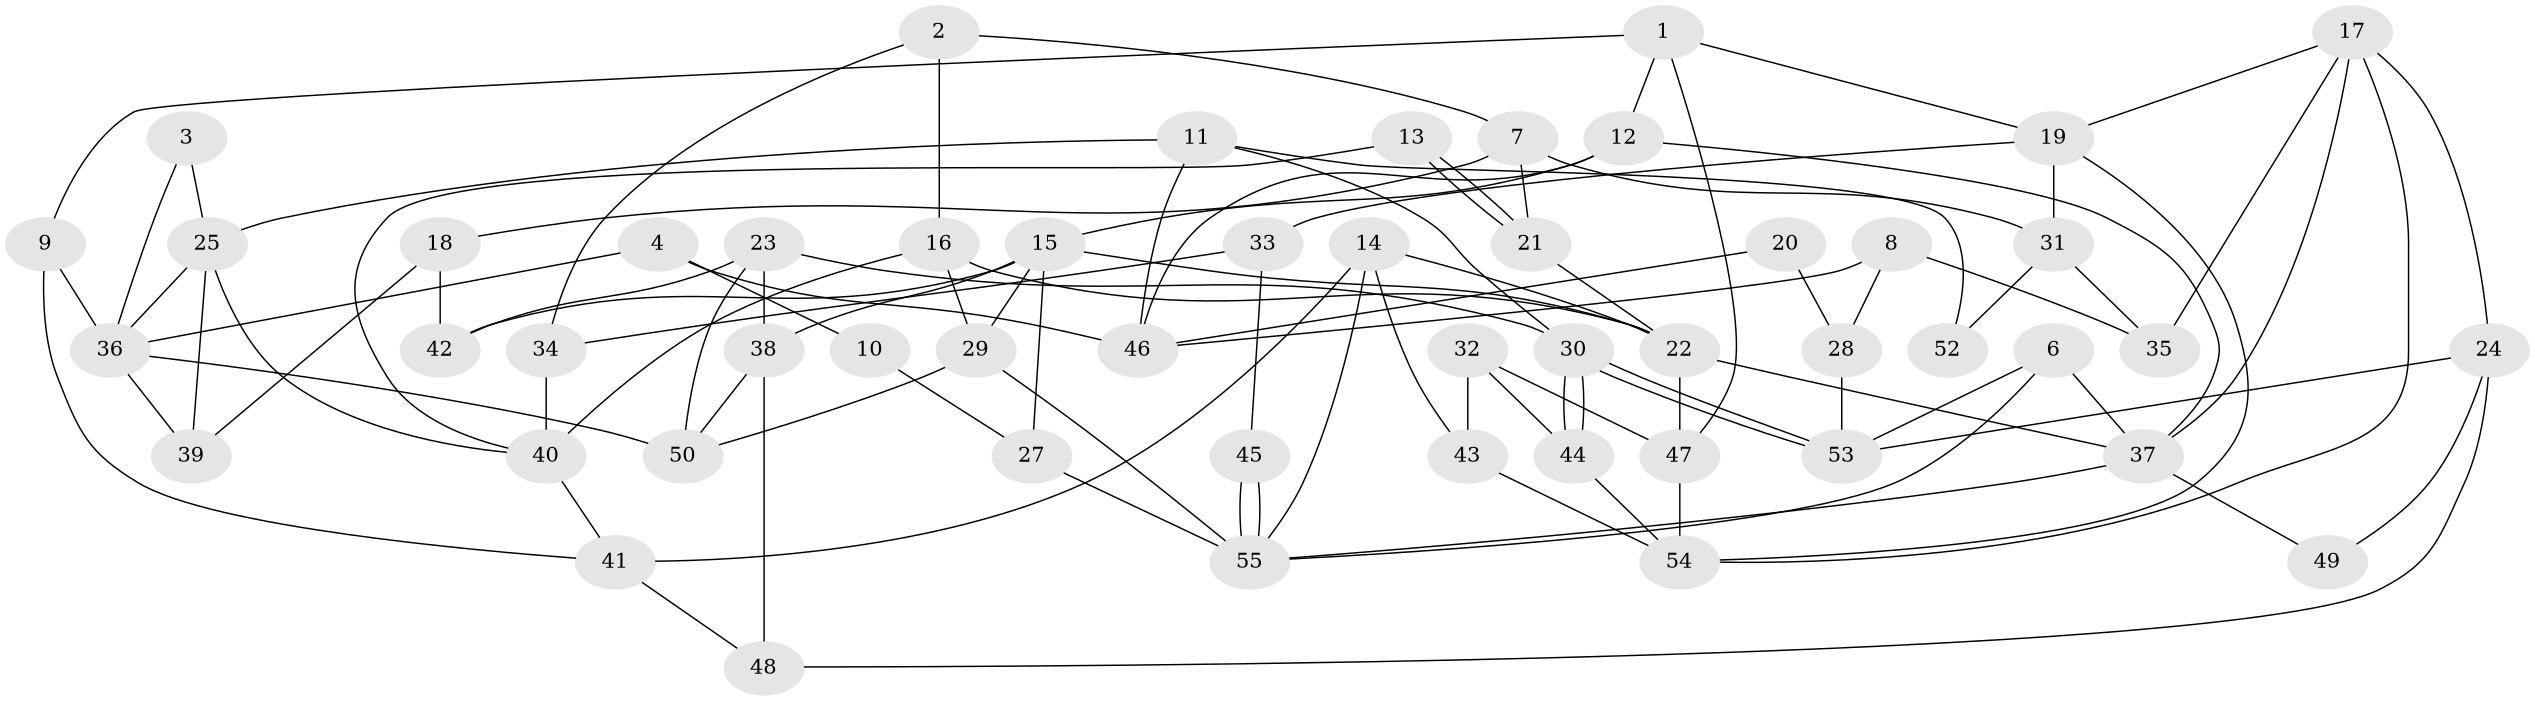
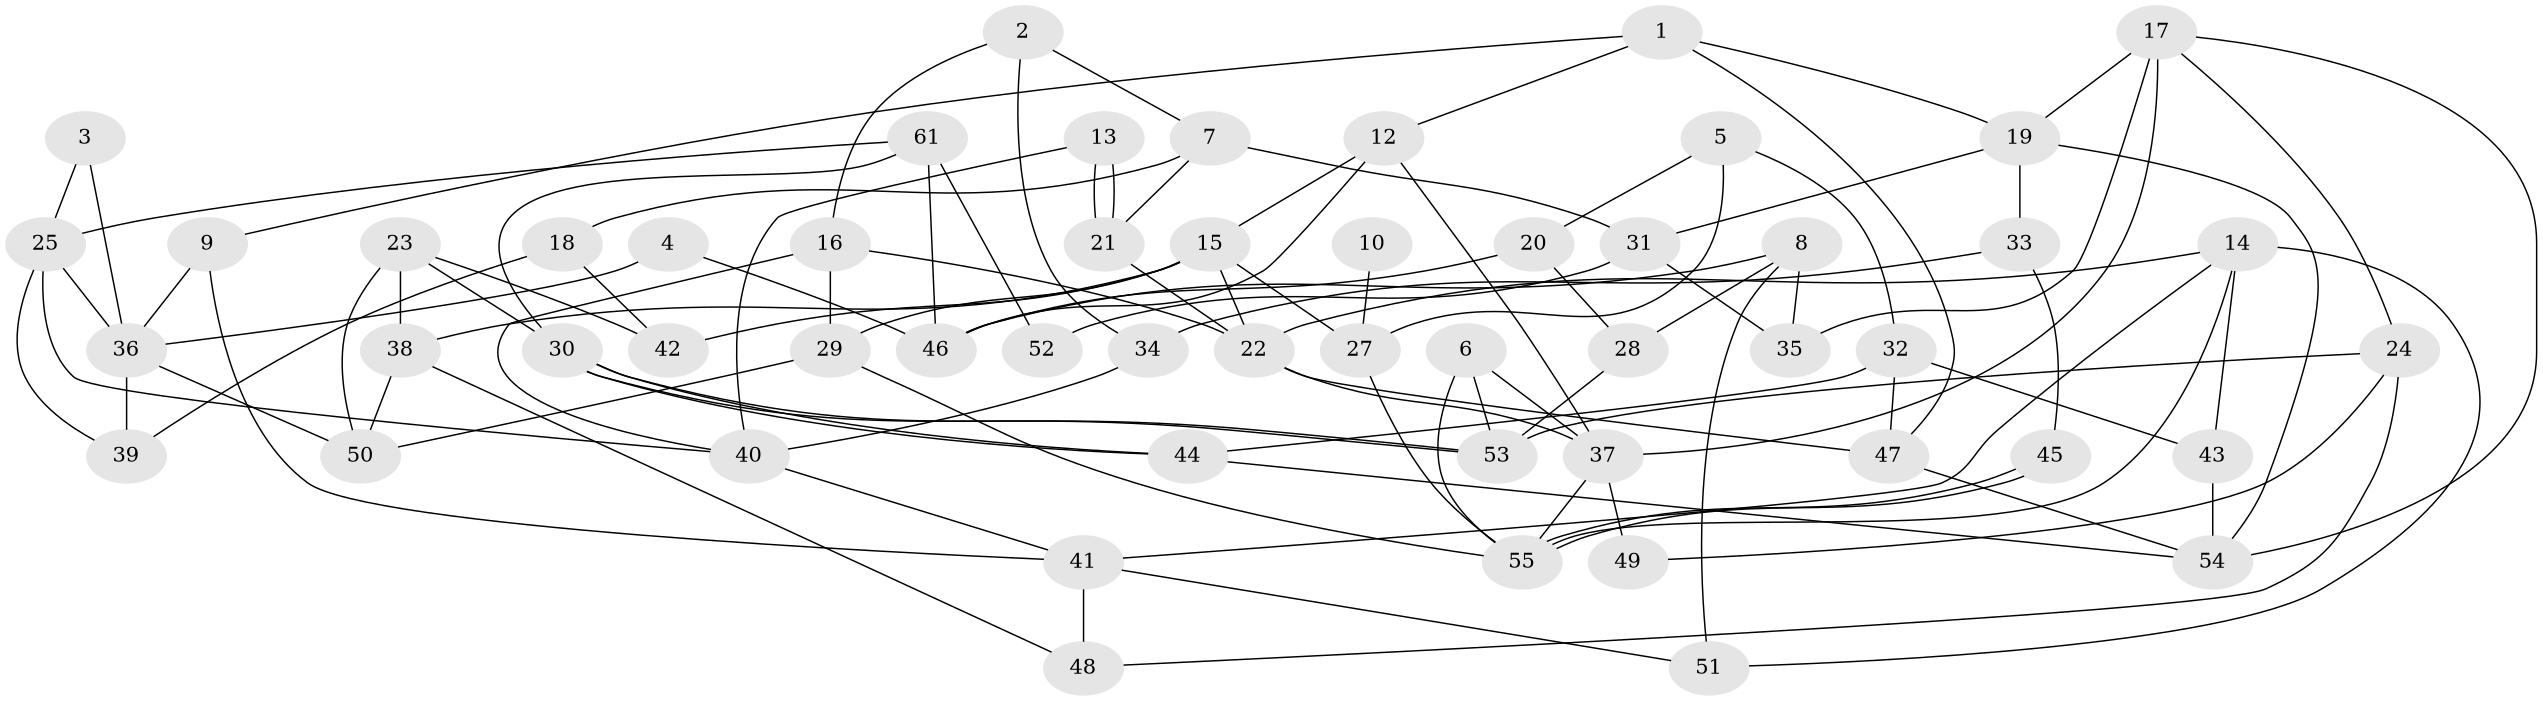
(1197, 138) -> (928, 138)
none -> (1721, 138)
(764, 297) -> none
none -> (1709, 668)
